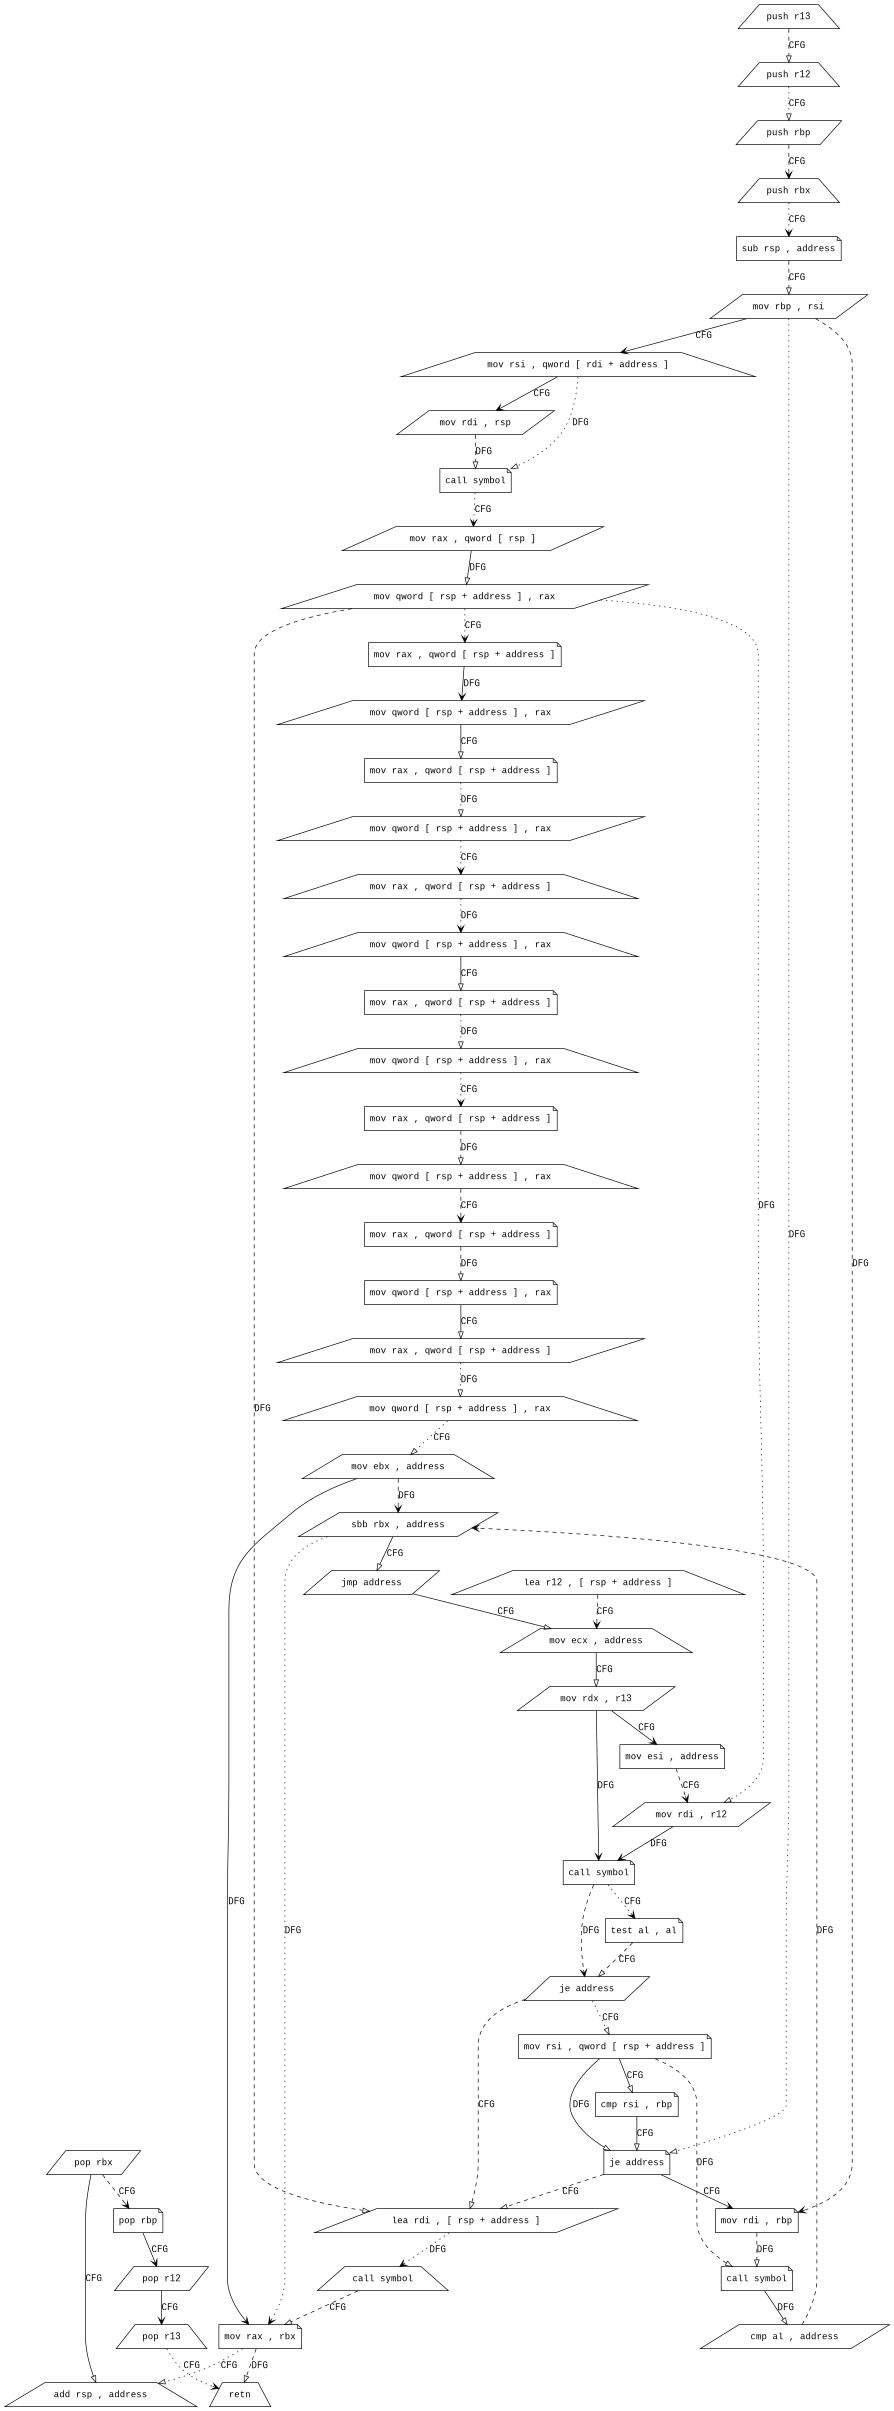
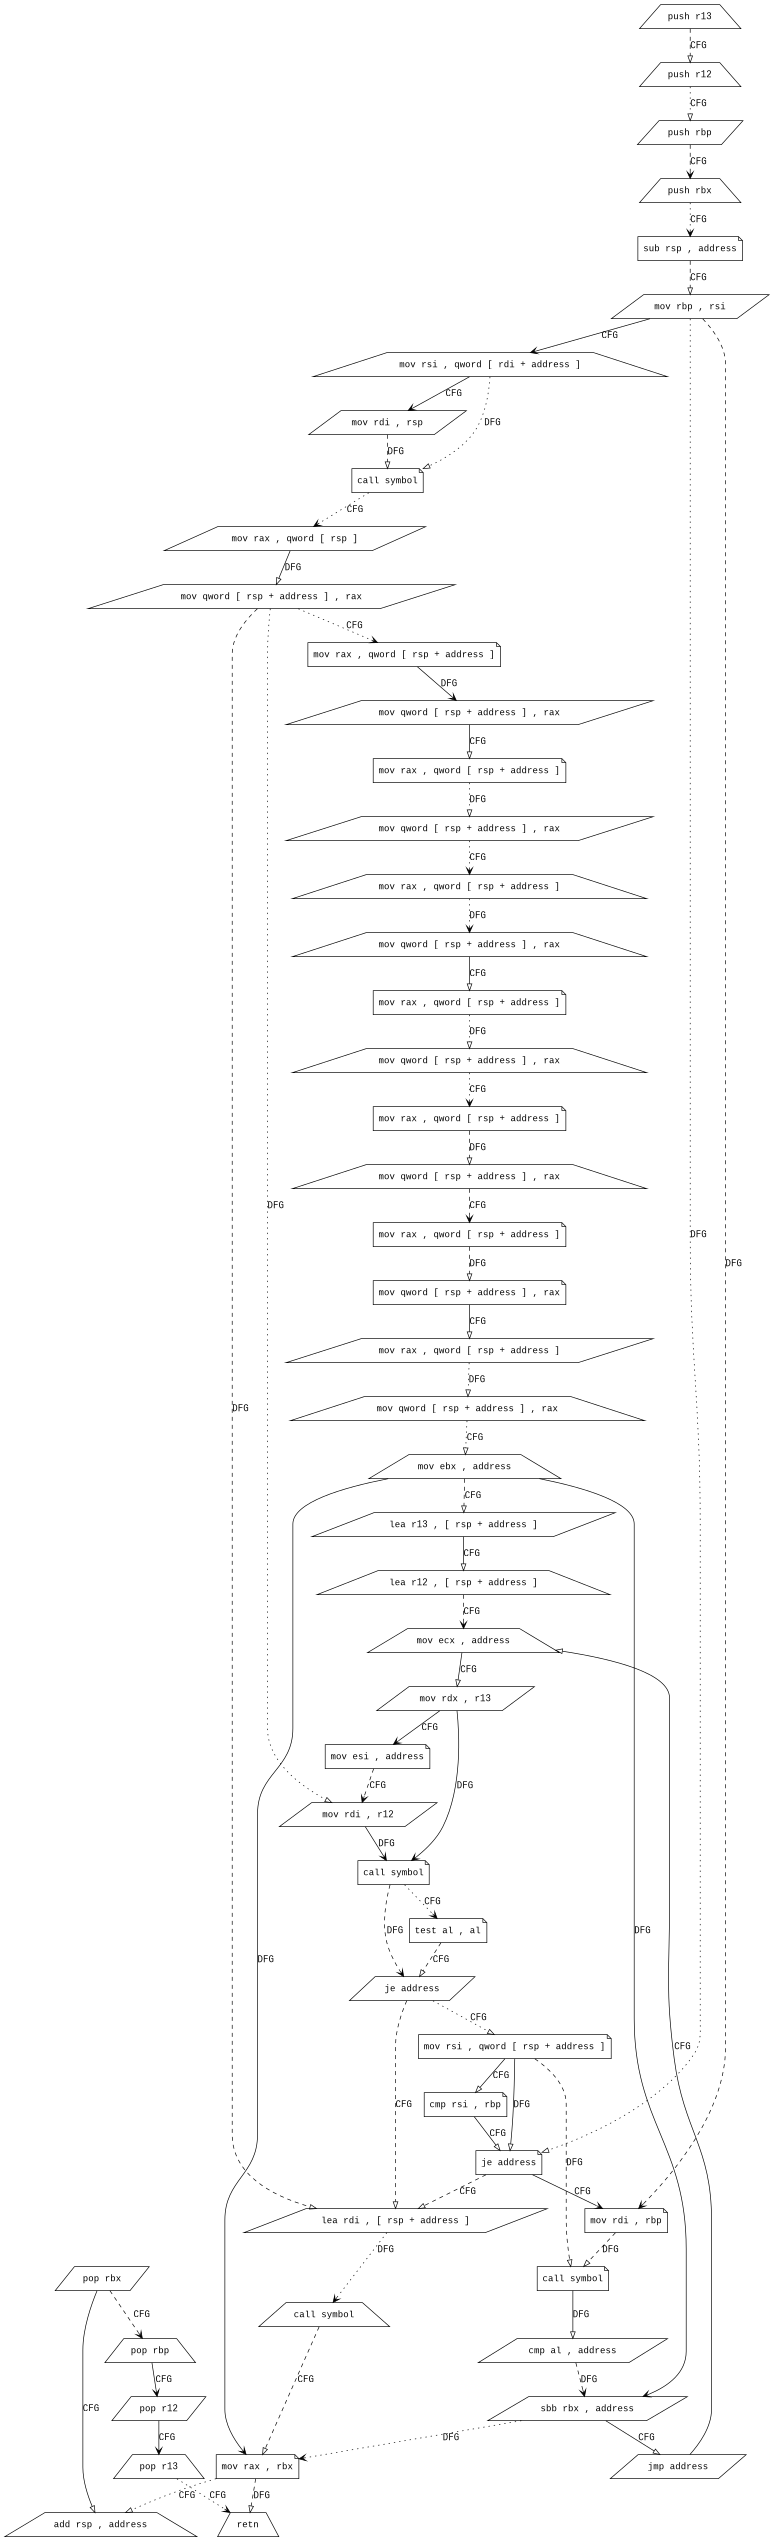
(398, 1492) -> (634, 1917)
none -> (464, 1525)
(138, 2221) -> (150, 2351)
